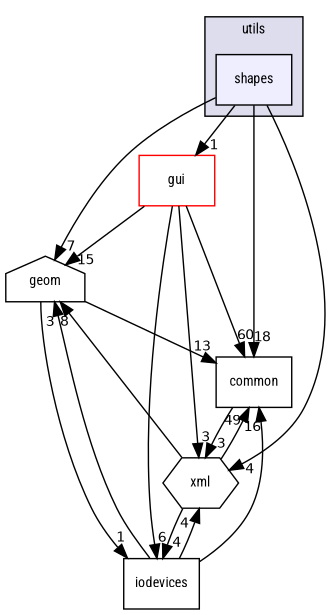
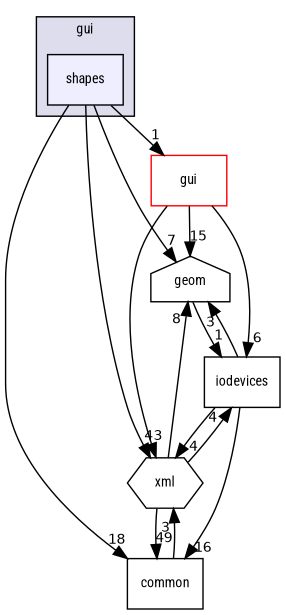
(254, 30) -> (85, 30)
(213, 275) -> none
(144, 329) -> none
